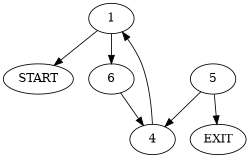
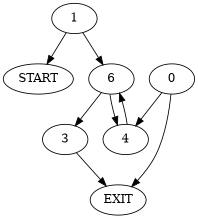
(147, 79) -> (125, 113)
(213, 79) -> (172, 79)
none -> (65, 139)
